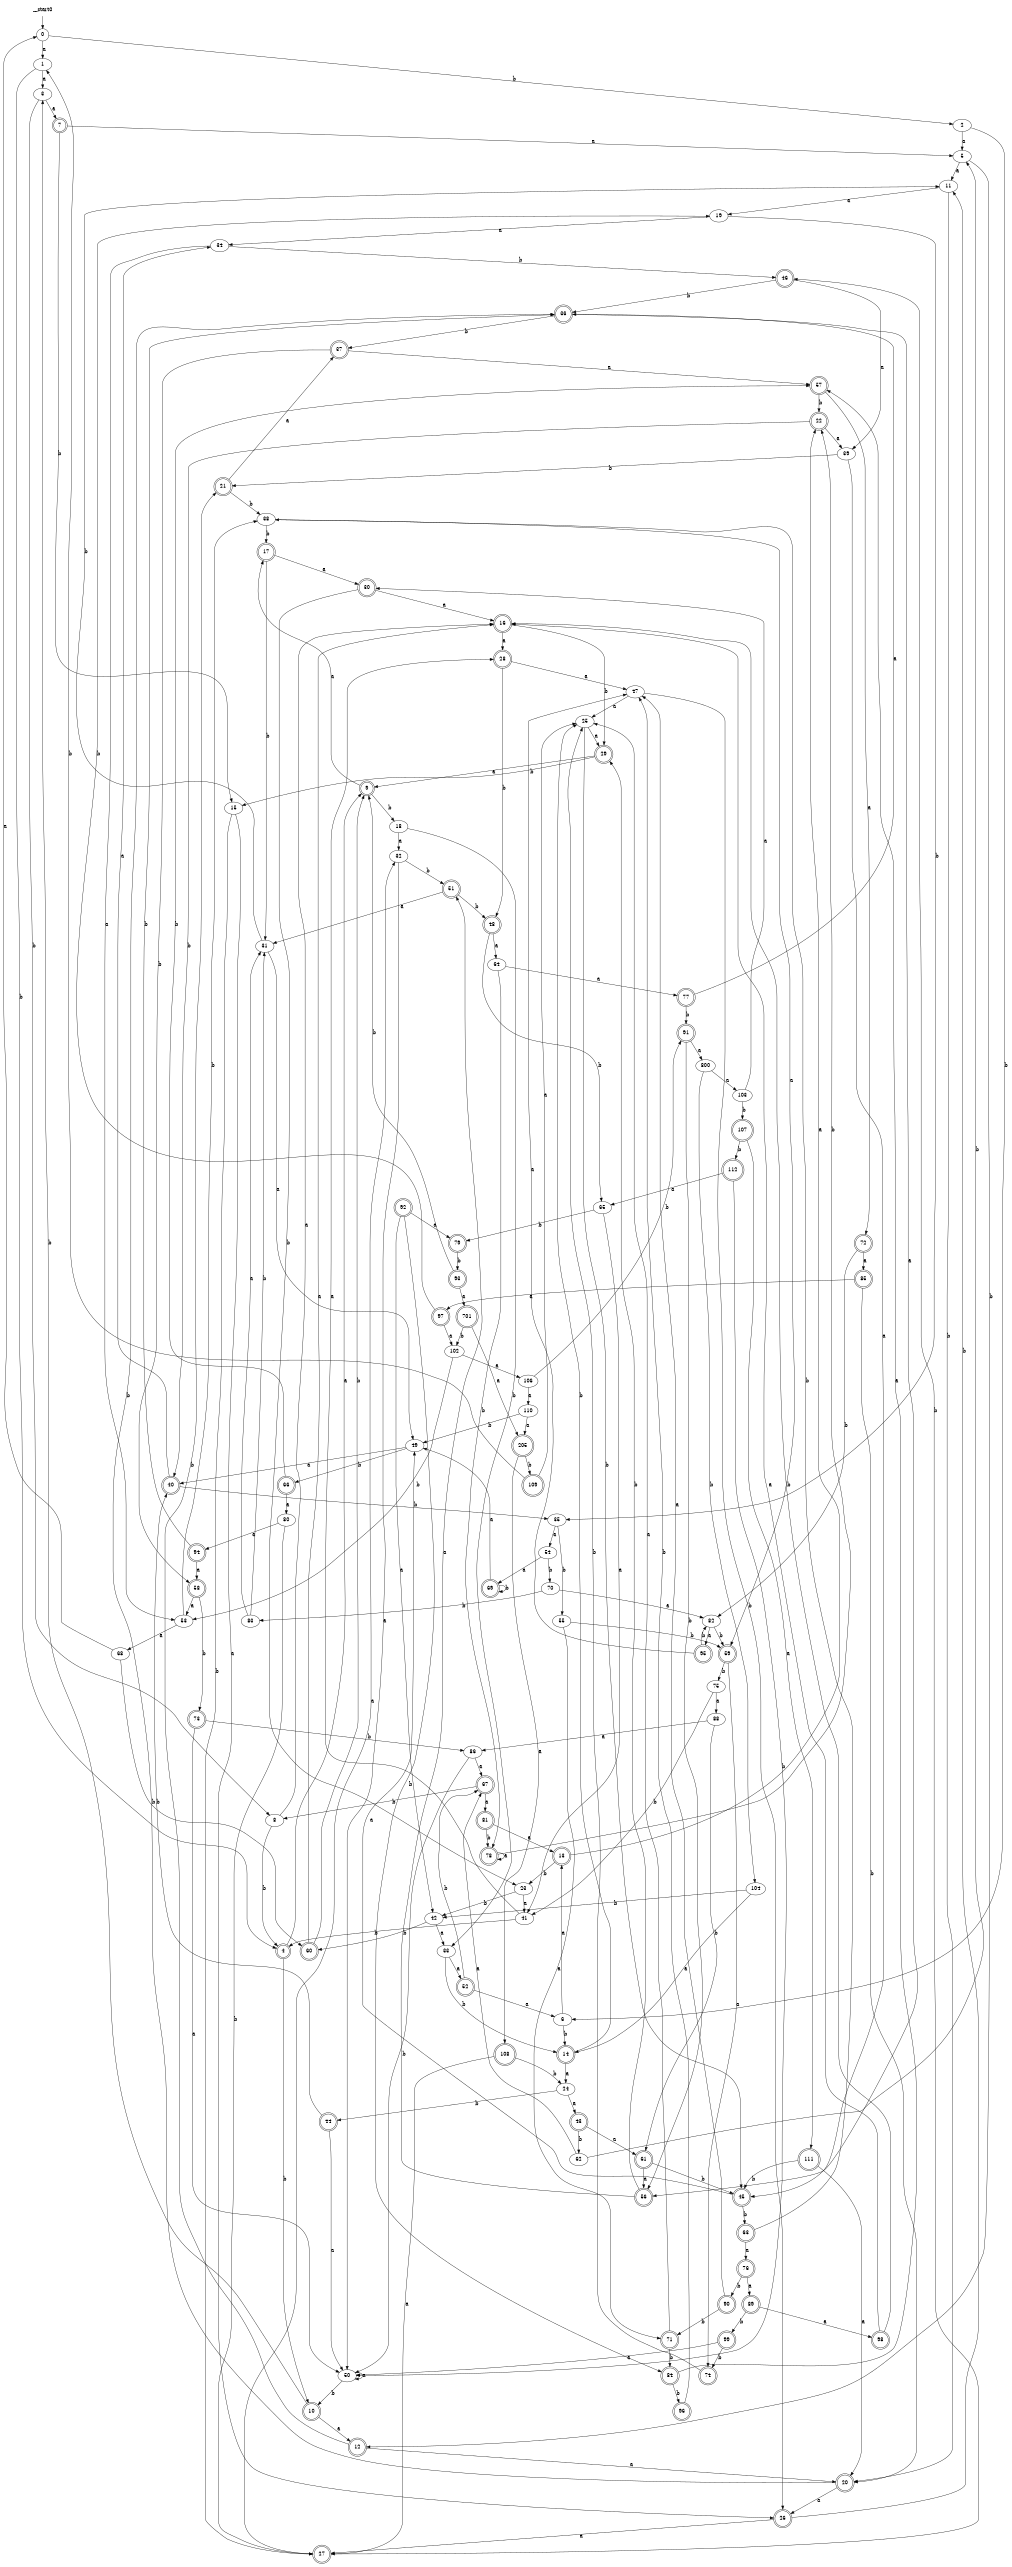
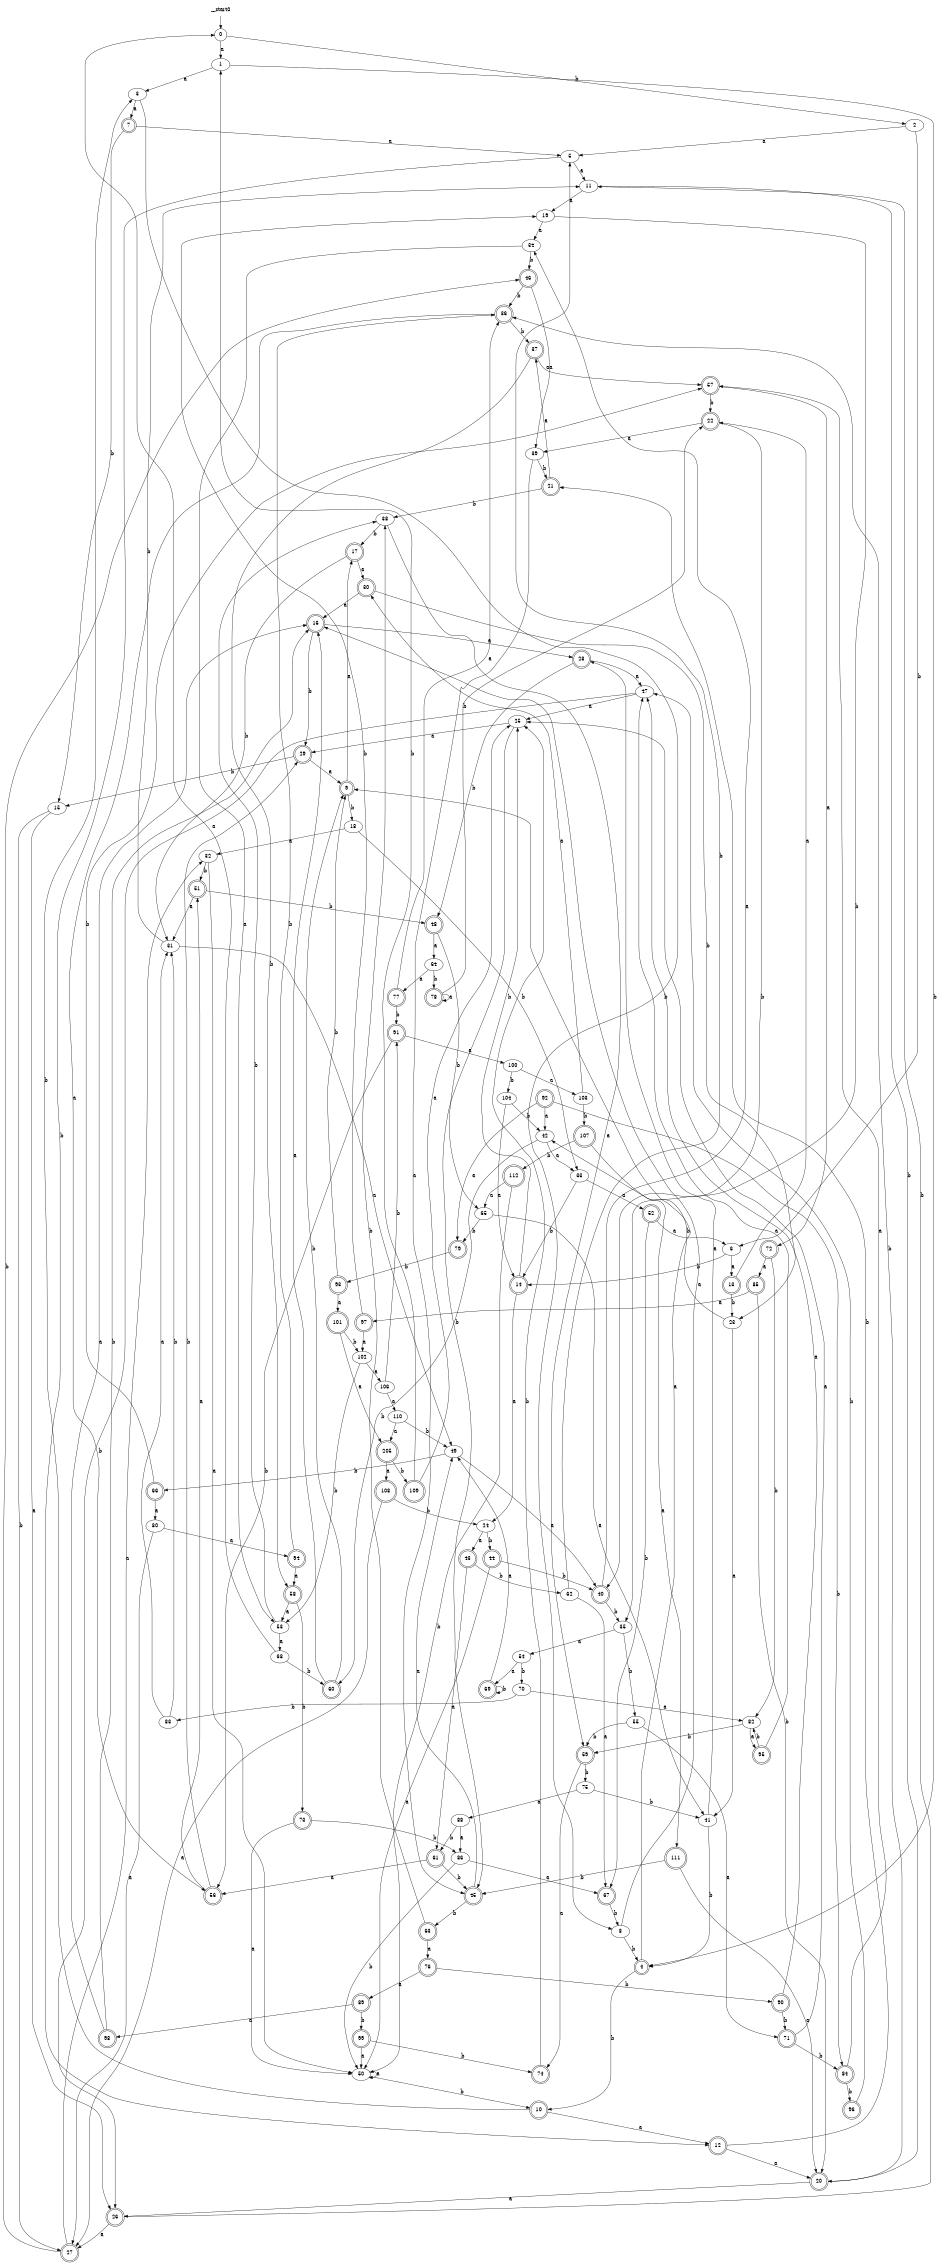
(706, 1066) -> (513, 1066)
(467, 1317) -> (338, 1323)
(485, 1820) -> none
(236, 2020) -> (130, 1878)
